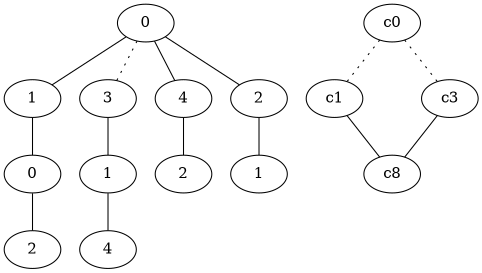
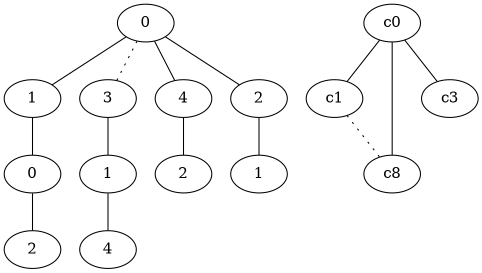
(363, 61) -> (363, 61)
(421, 61) -> (421, 61)
(363, 136) -> (363, 136)
(421, 136) -> (392, 99)
